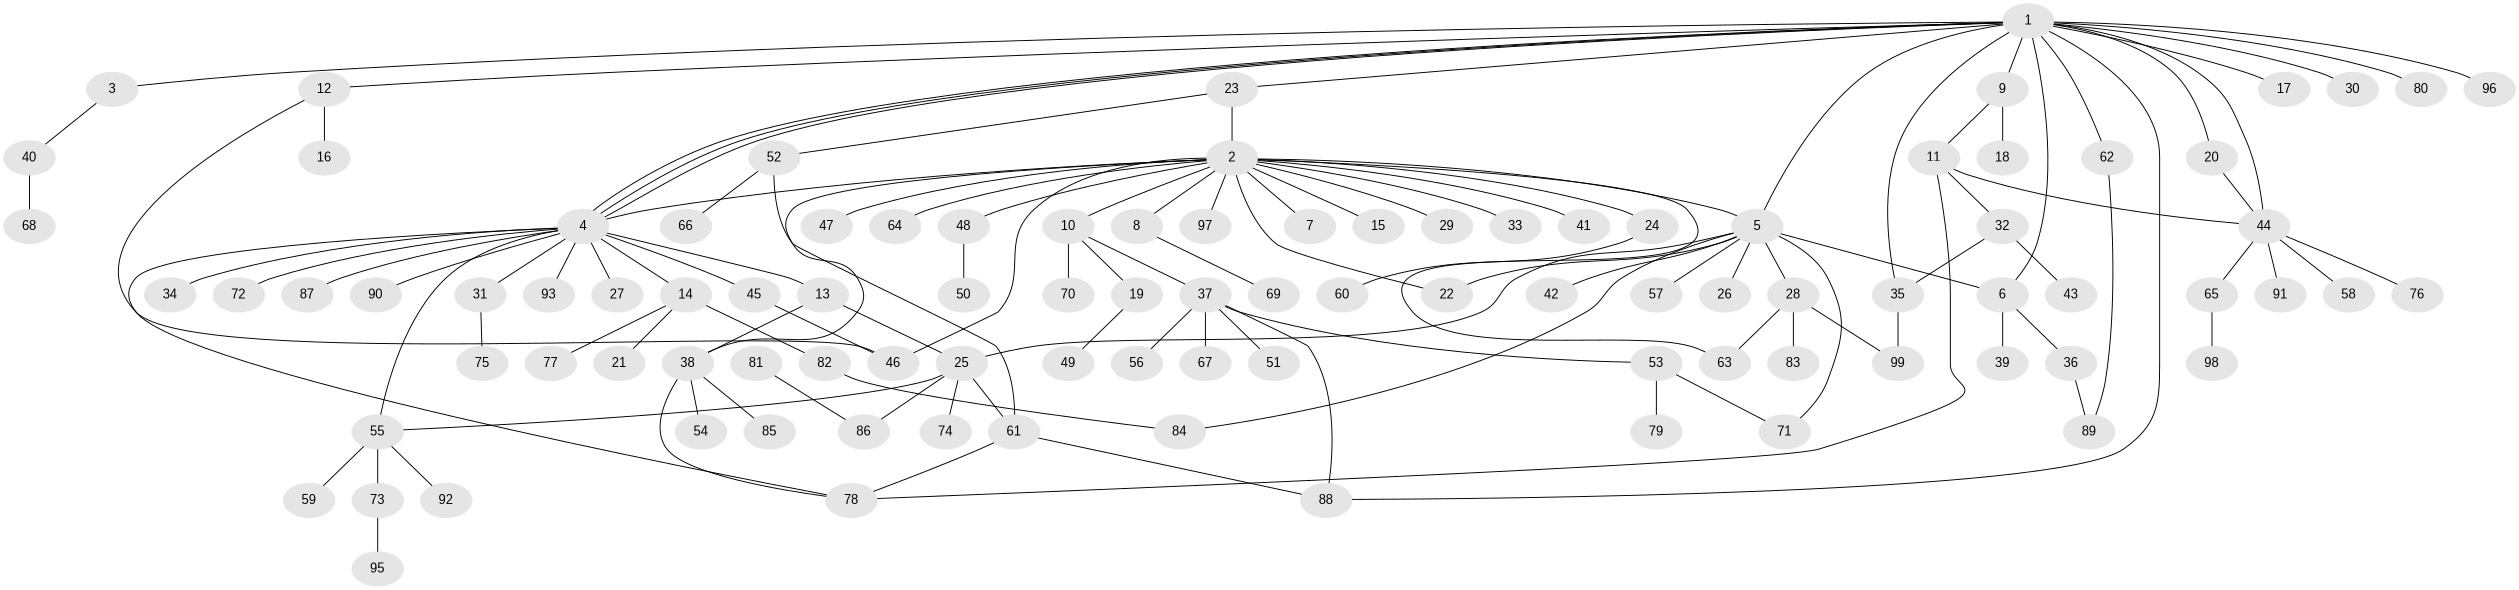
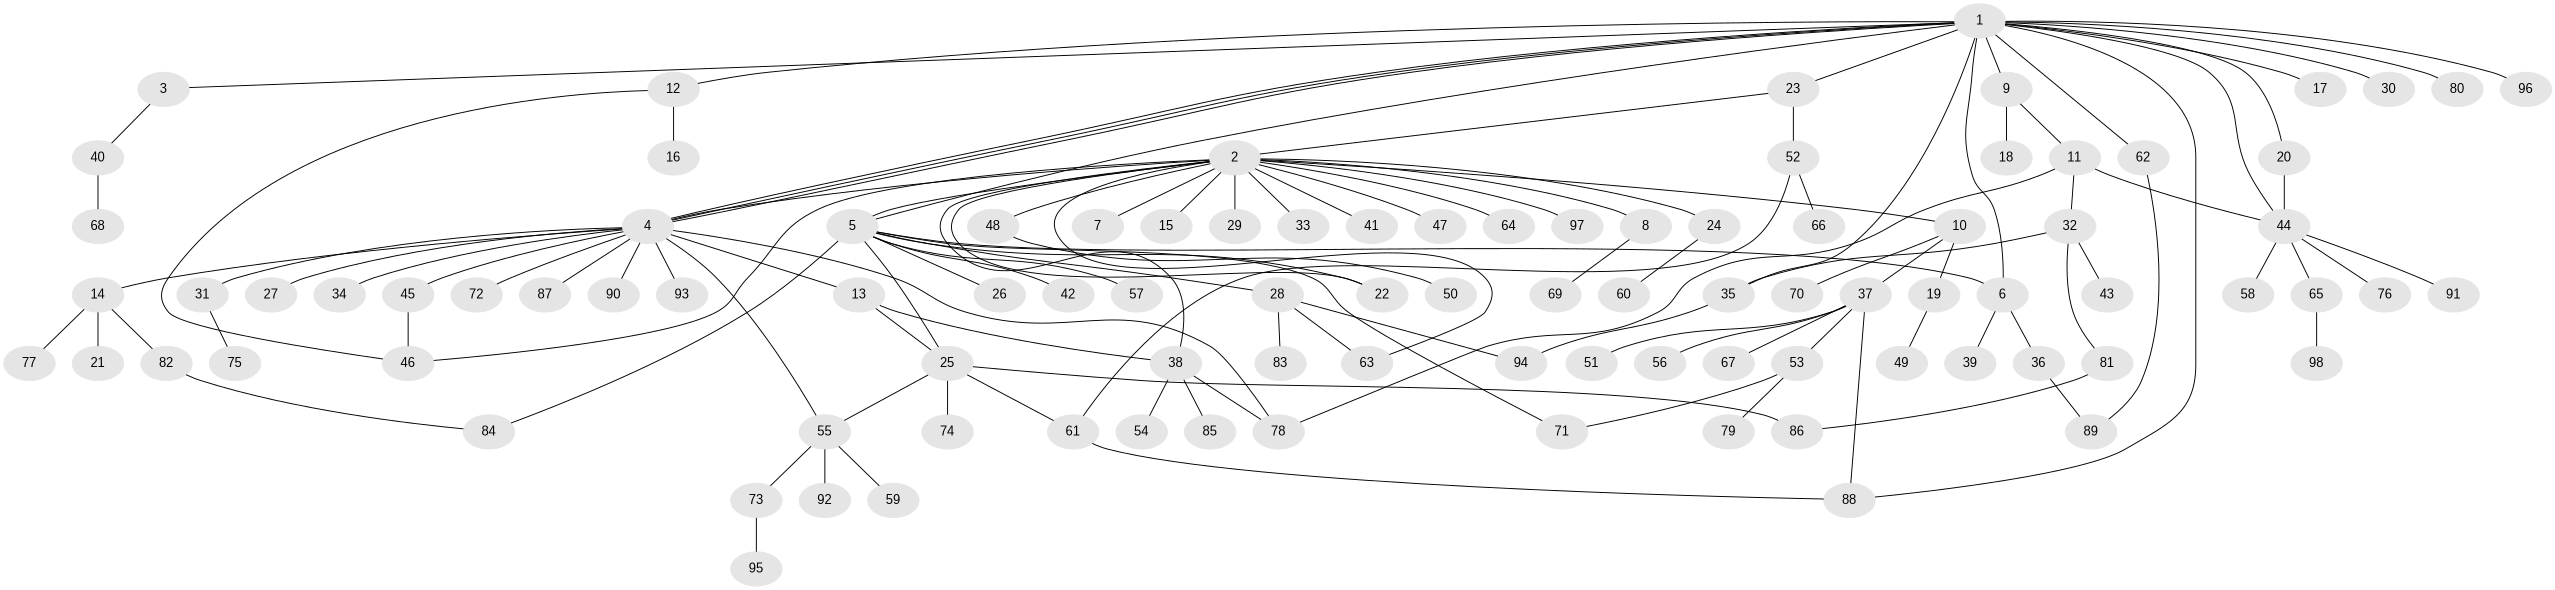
none -> (2070, 299)
(1898, 363) -> (1521, 363)
(934, 468) -> none
